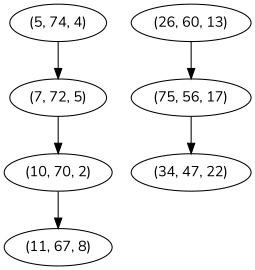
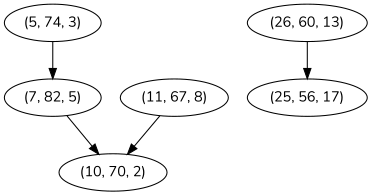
(58, 23) -> (53, 23)
(58, 98) -> (53, 98)
(191, 98) -> (307, 98)
(191, 172) -> none
(58, 205) -> (147, 131)
